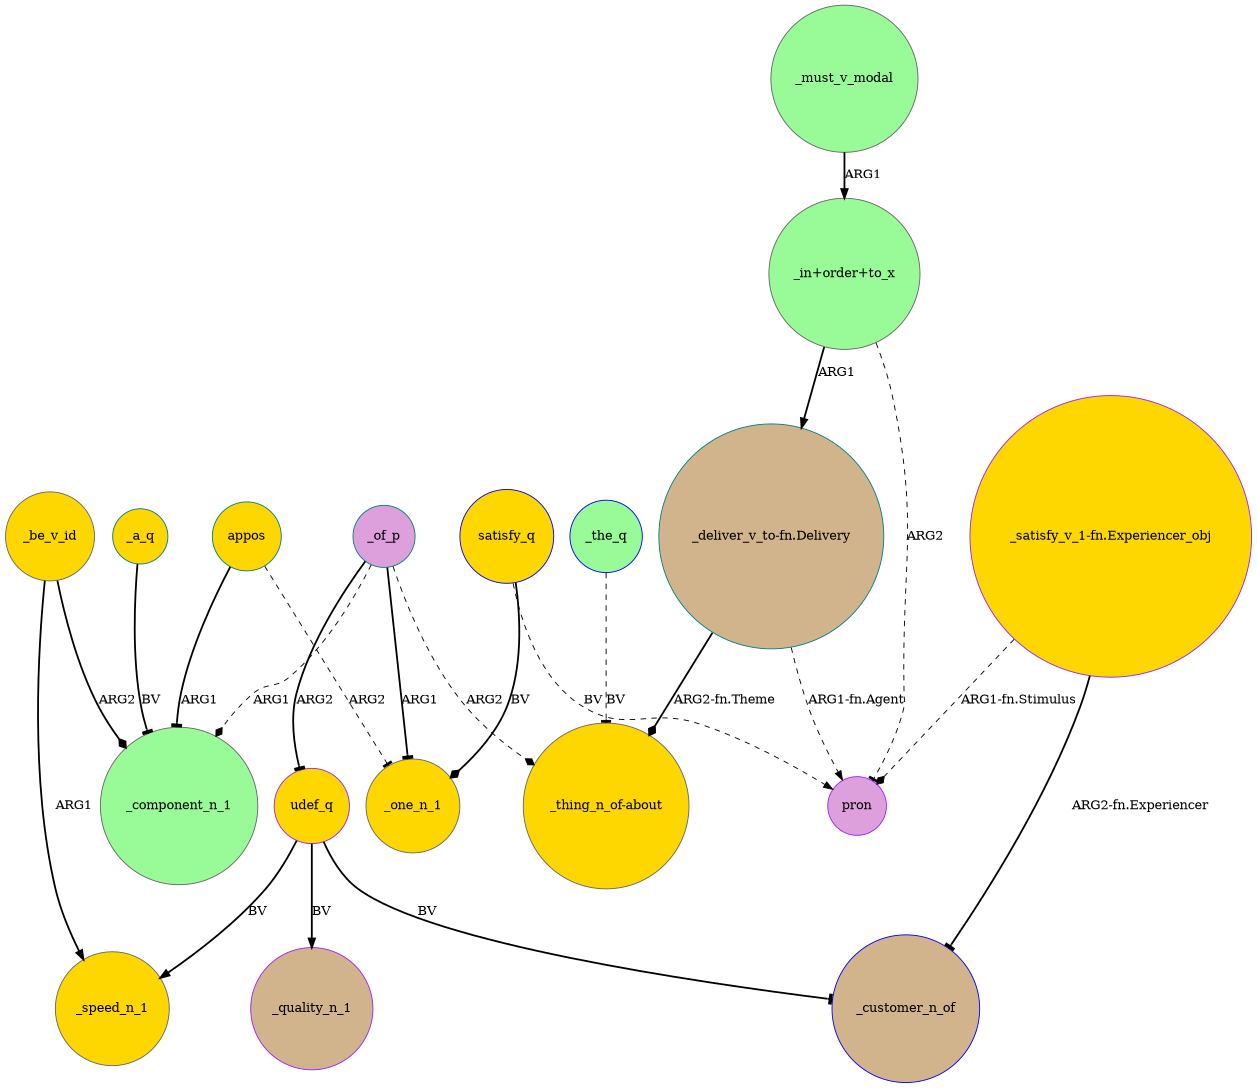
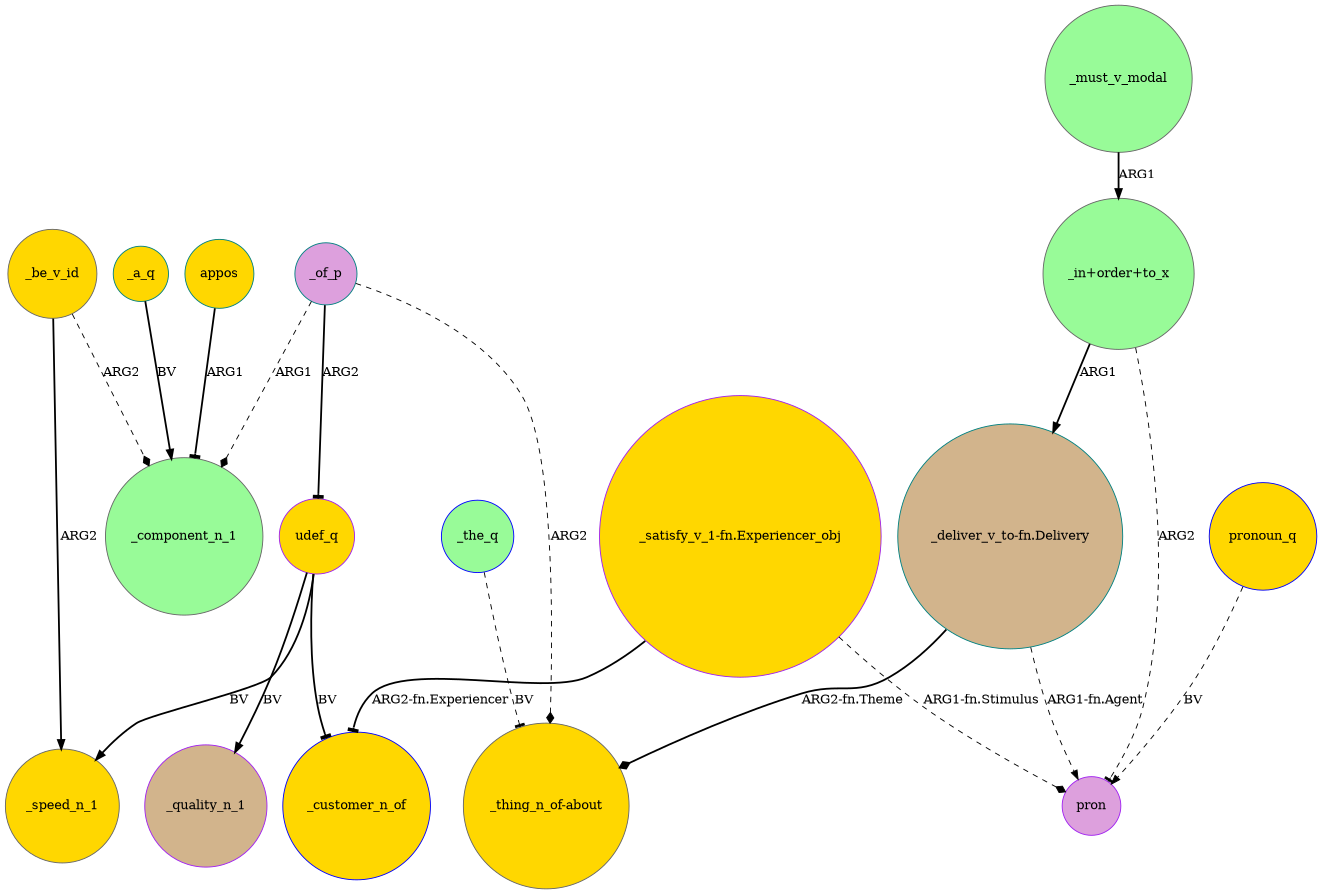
(507, 536) -> (1263, 536)
(135, 647) -> (158, 375)
(80, 663) -> (108, 385)
(74, 806) -> (79, 536)
(413, 806) -> none
(906, 1009) -> (357, 806)
